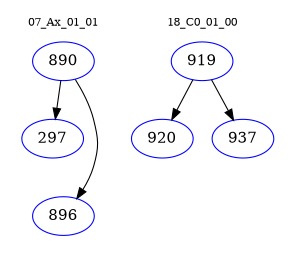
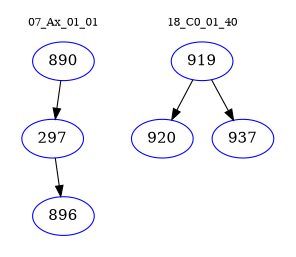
(203, 23) -> (203, 23)
(97, 134) -> (57, 172)
